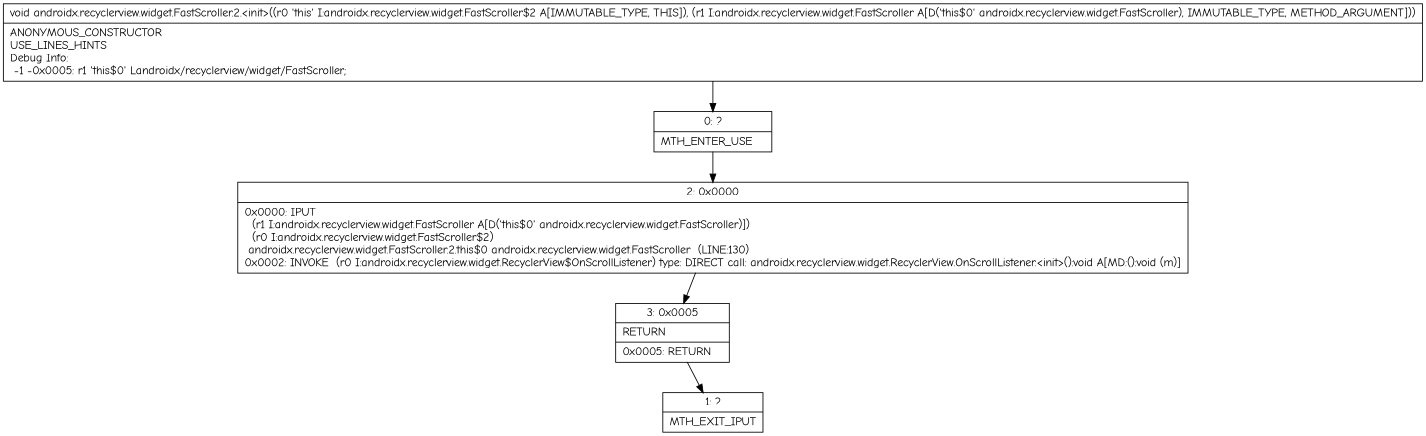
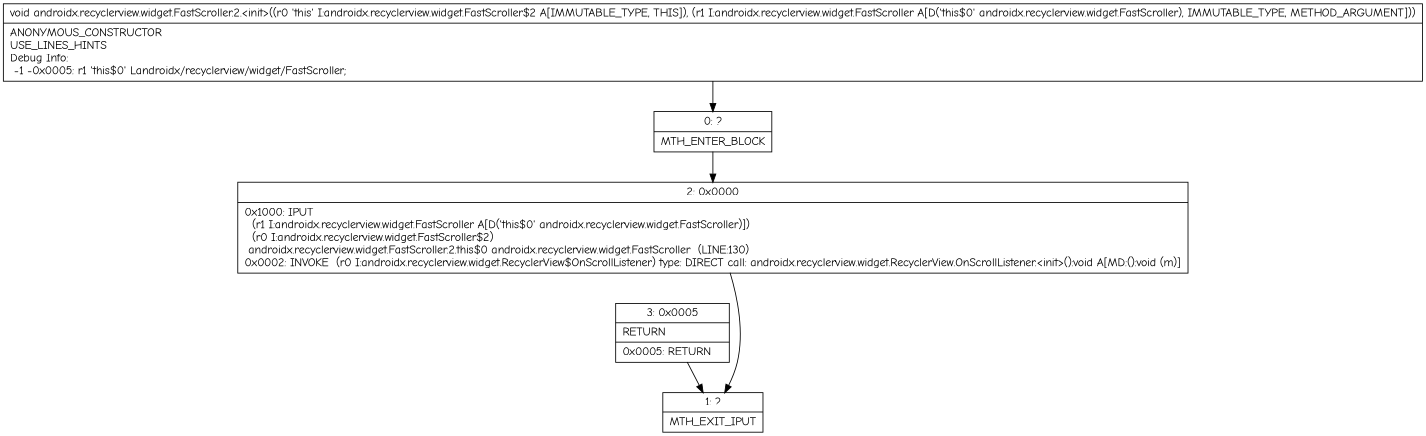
(707, 141) -> (713, 141)
(284, 212) -> (283, 212)
(691, 284) -> (740, 329)
